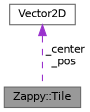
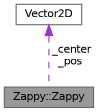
(42, 97) -> (49, 97)
